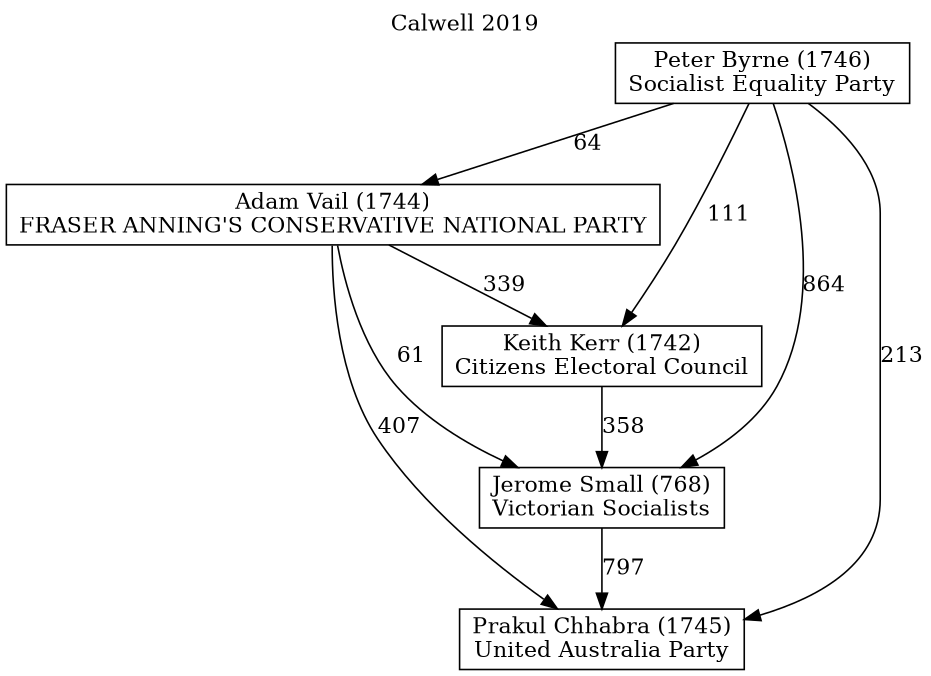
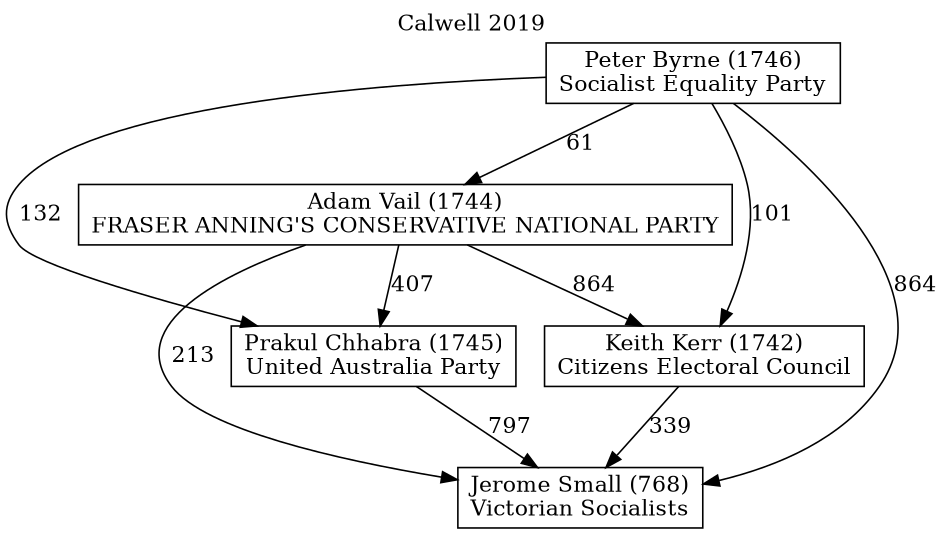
(588, 144) -> (581, 144)
(729, 215) -> (773, 215)
(505, 285) -> (595, 285)
(412, 356) -> (194, 356)
(902, 356) -> (41, 215)
(624, 427) -> (671, 427)
(602, 560) -> (470, 422)
